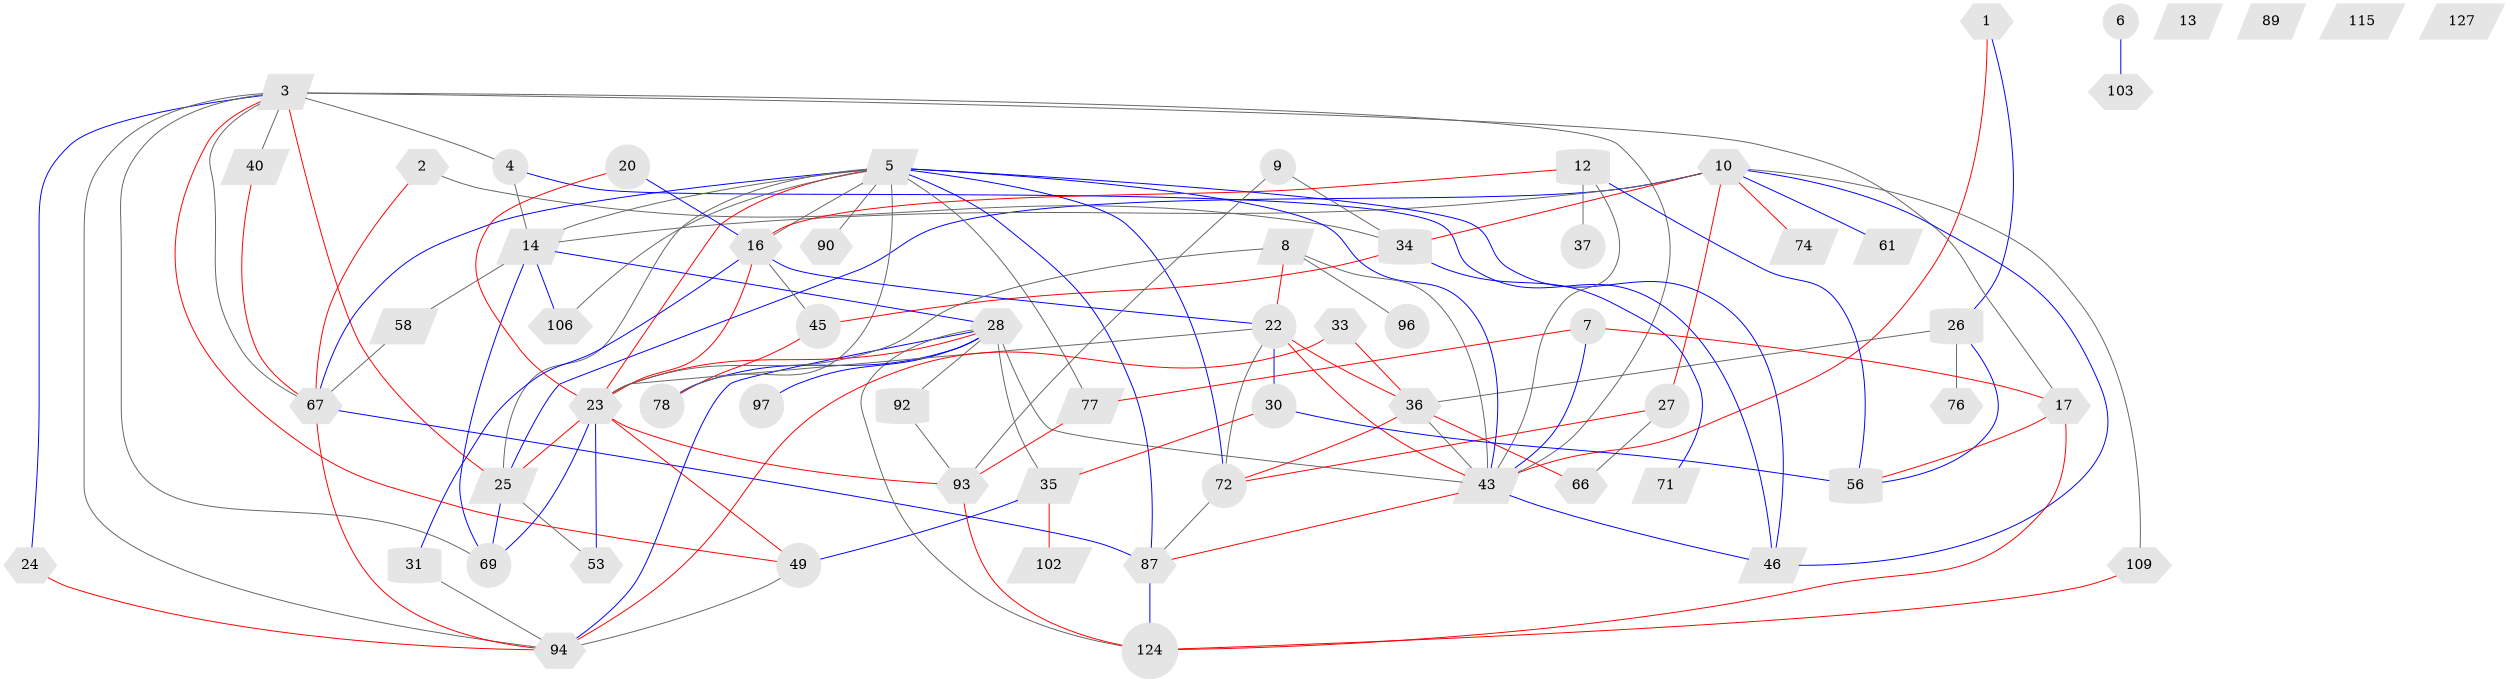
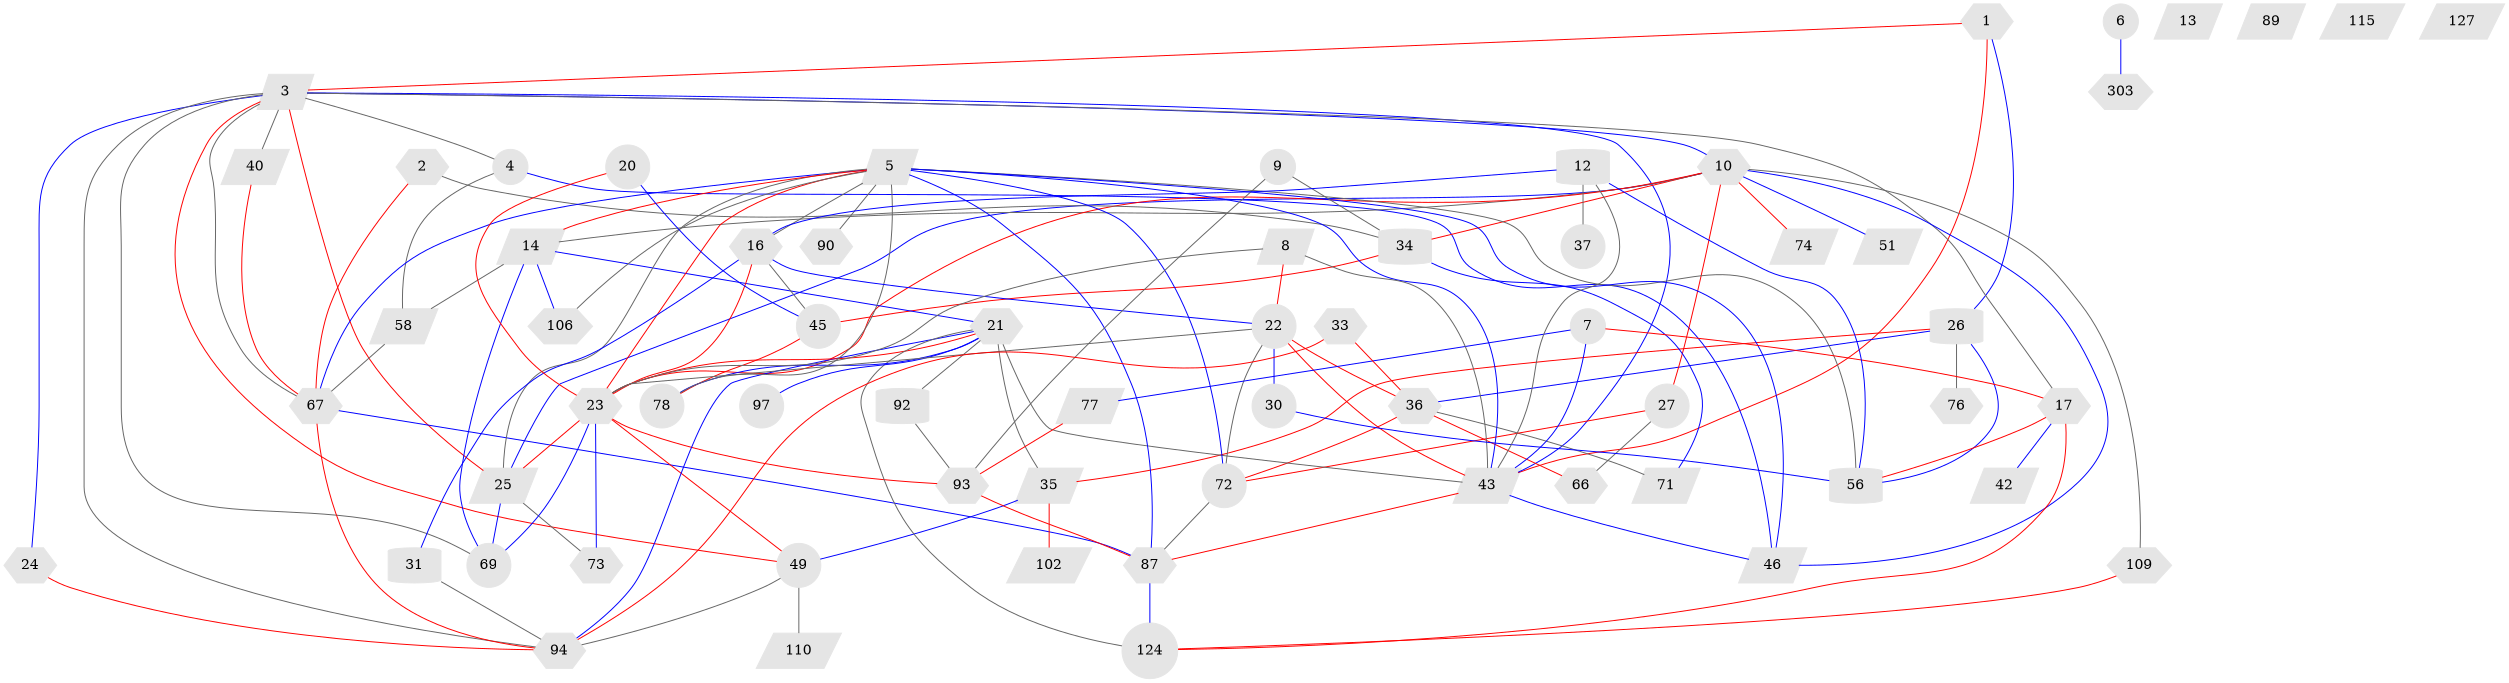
none -> (1135, 57)
(2121, 92) -> (2121, 92)
none -> (1009, 106)
(1591, 138) -> (1591, 138)
(1301, 189) -> (1340, 187)
(668, 201) -> (676, 199)
(521, 206) -> (421, 223)
(692, 207) -> (711, 261)
none -> (1048, 224)
(1888, 247) -> (1888, 247)
(1009, 271) -> (1459, 213)
(996, 326) -> (996, 326)
(1407, 326) -> none
(1356, 364) -> (1356, 364)
(1696, 365) -> (1696, 365)
(1171, 443) -> (1516, 364)
(1456, 451) -> (1536, 438)
none -> (2004, 486)
(596, 565) -> (596, 565)
(1016, 602) -> (1055, 527)
none -> (799, 651)
